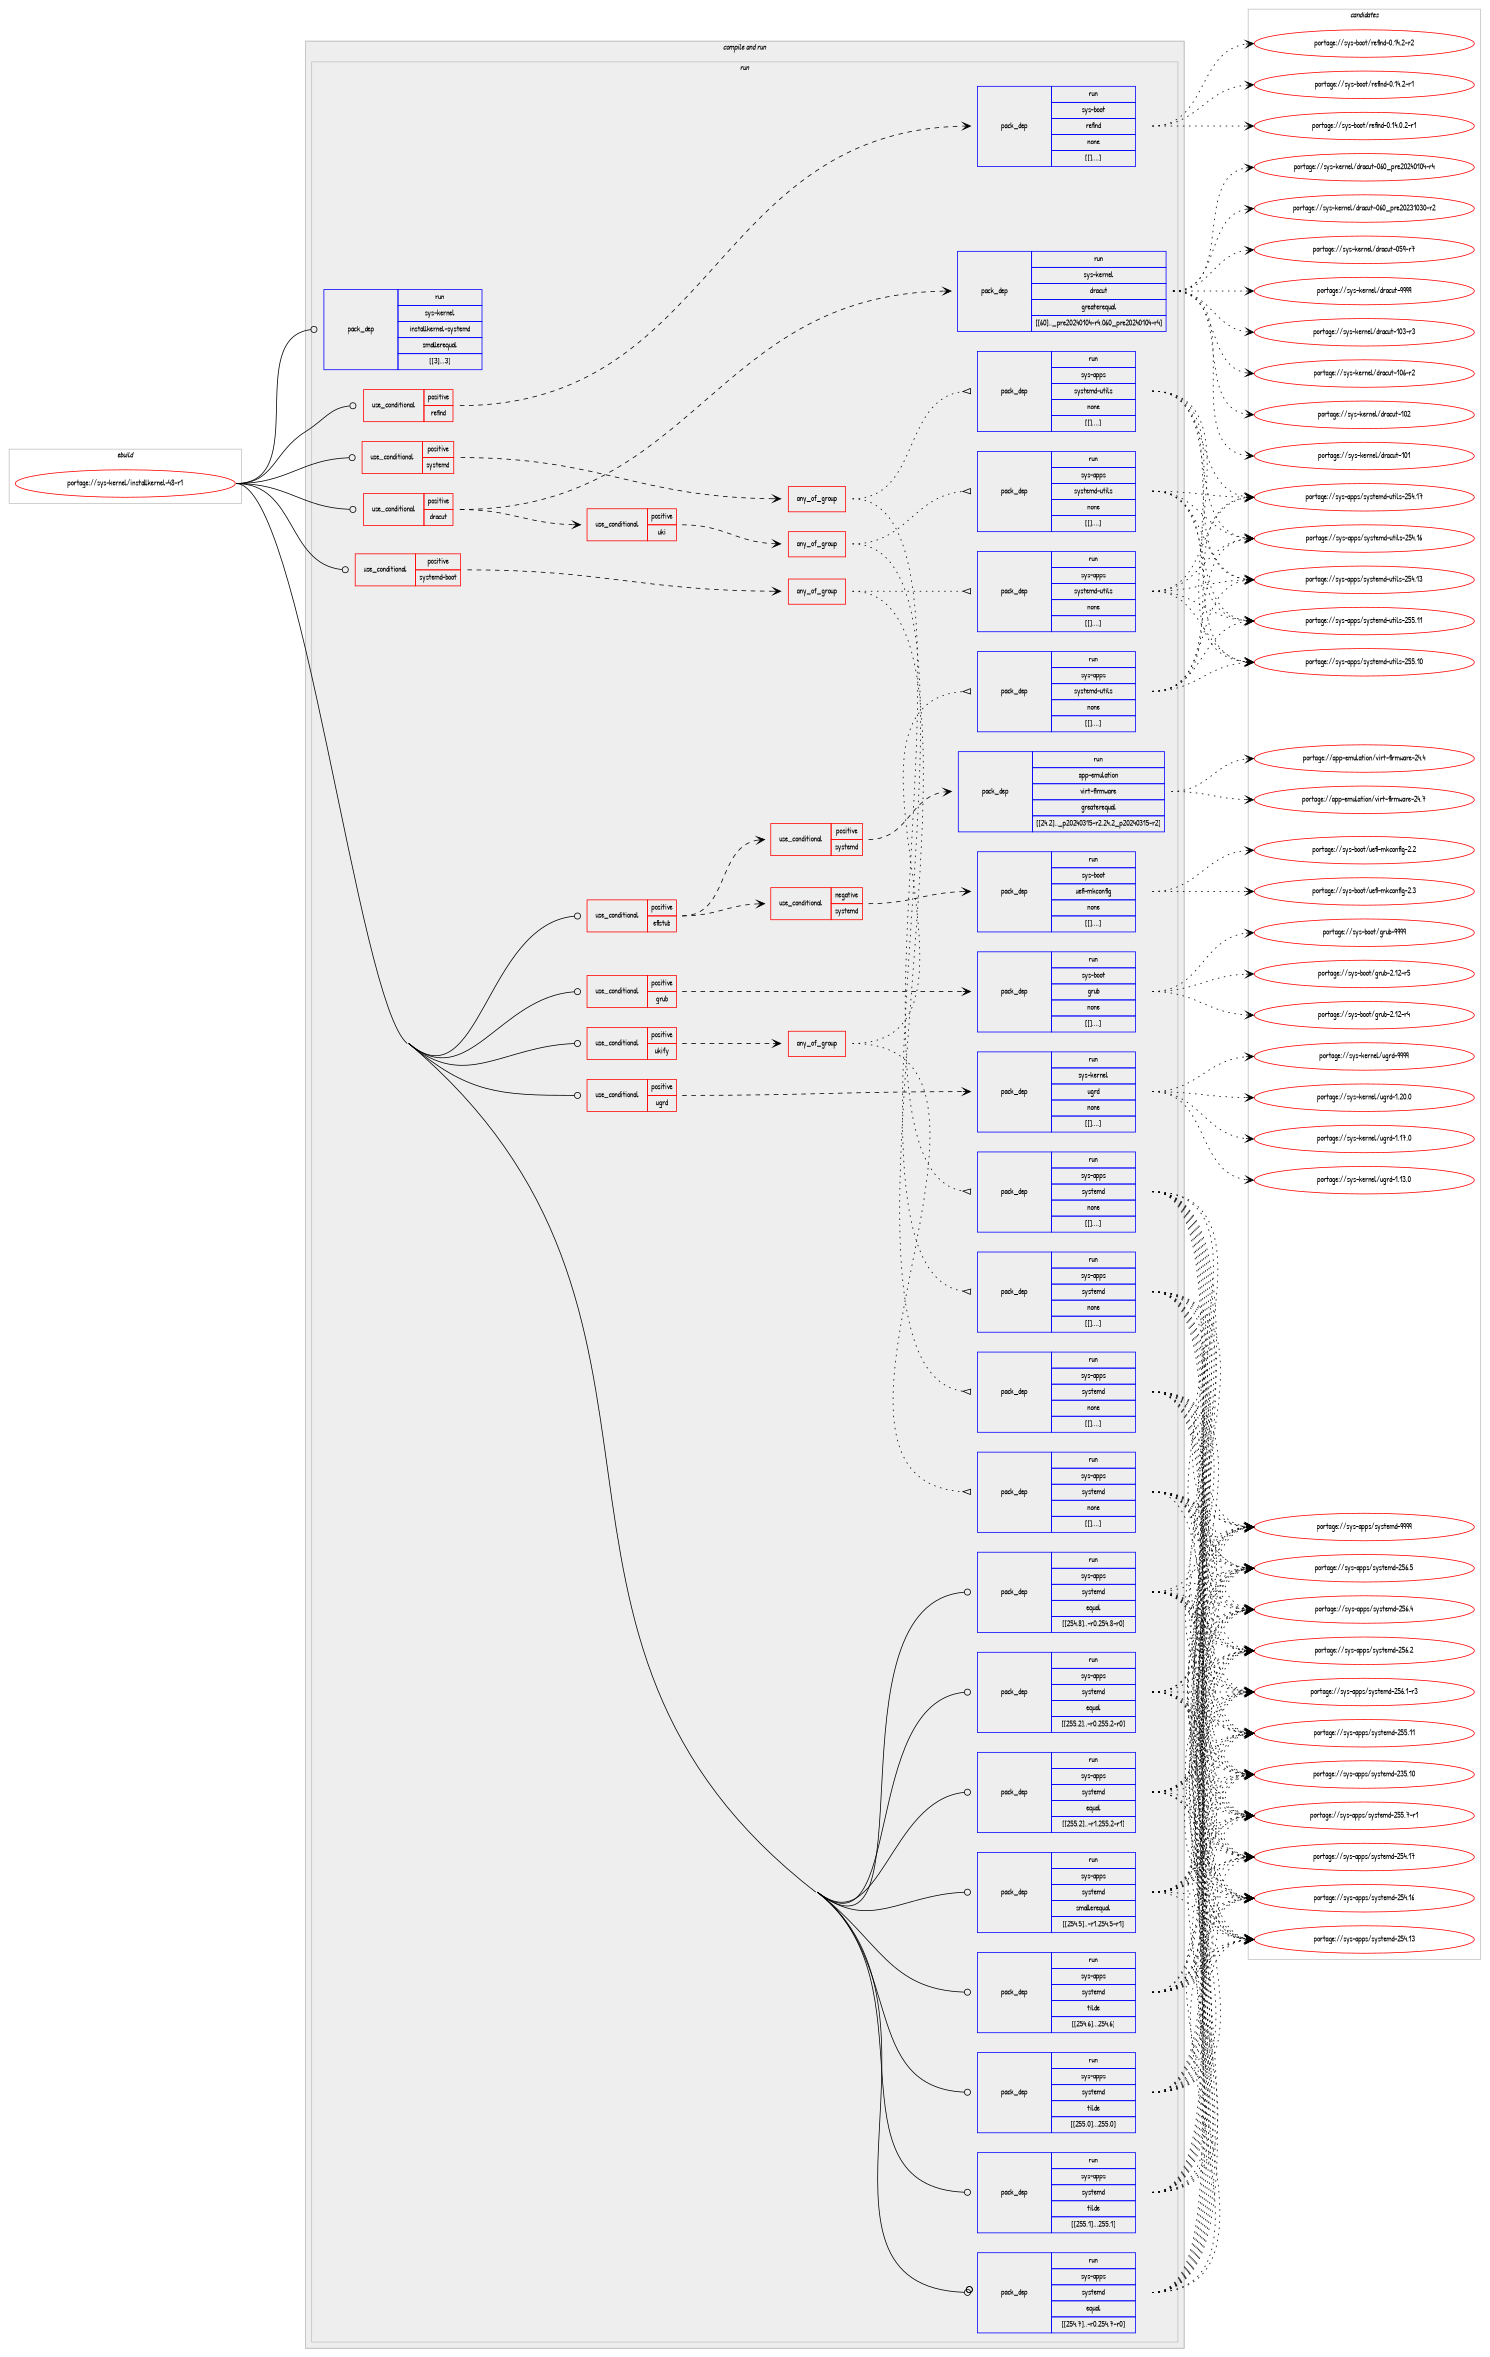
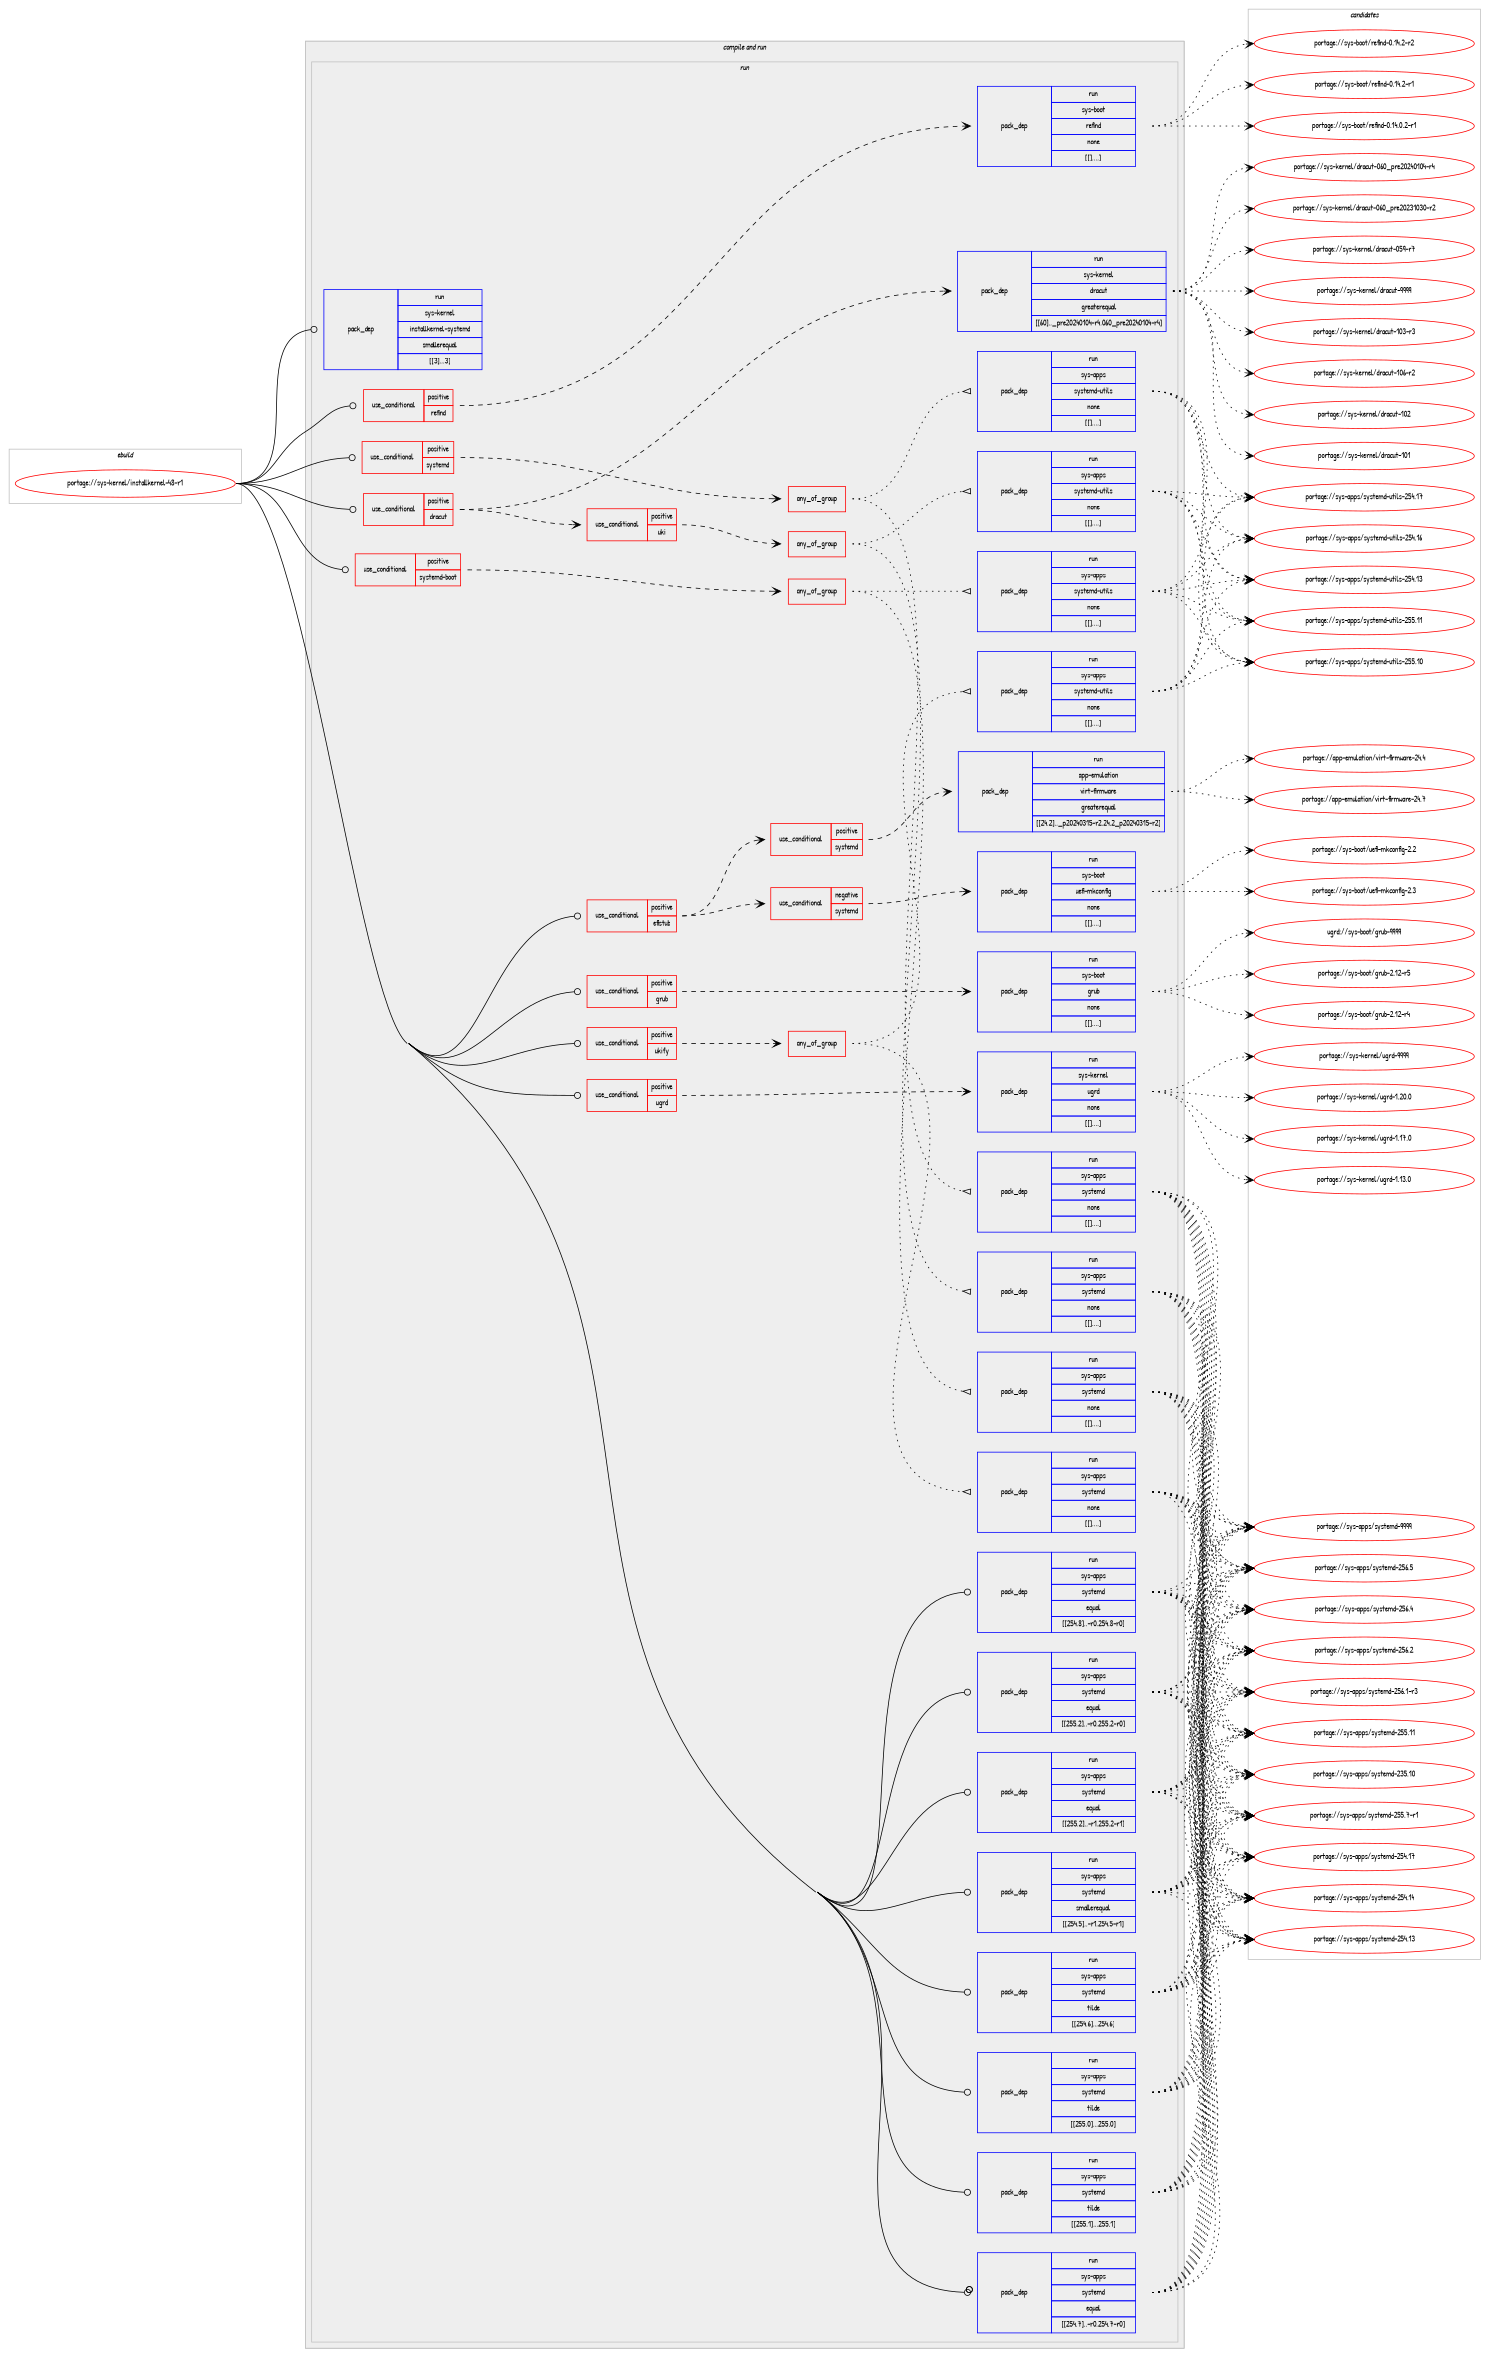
(1364, 933) -> (1364, 933)
(1364, 1898) -> (1364, 1898)
